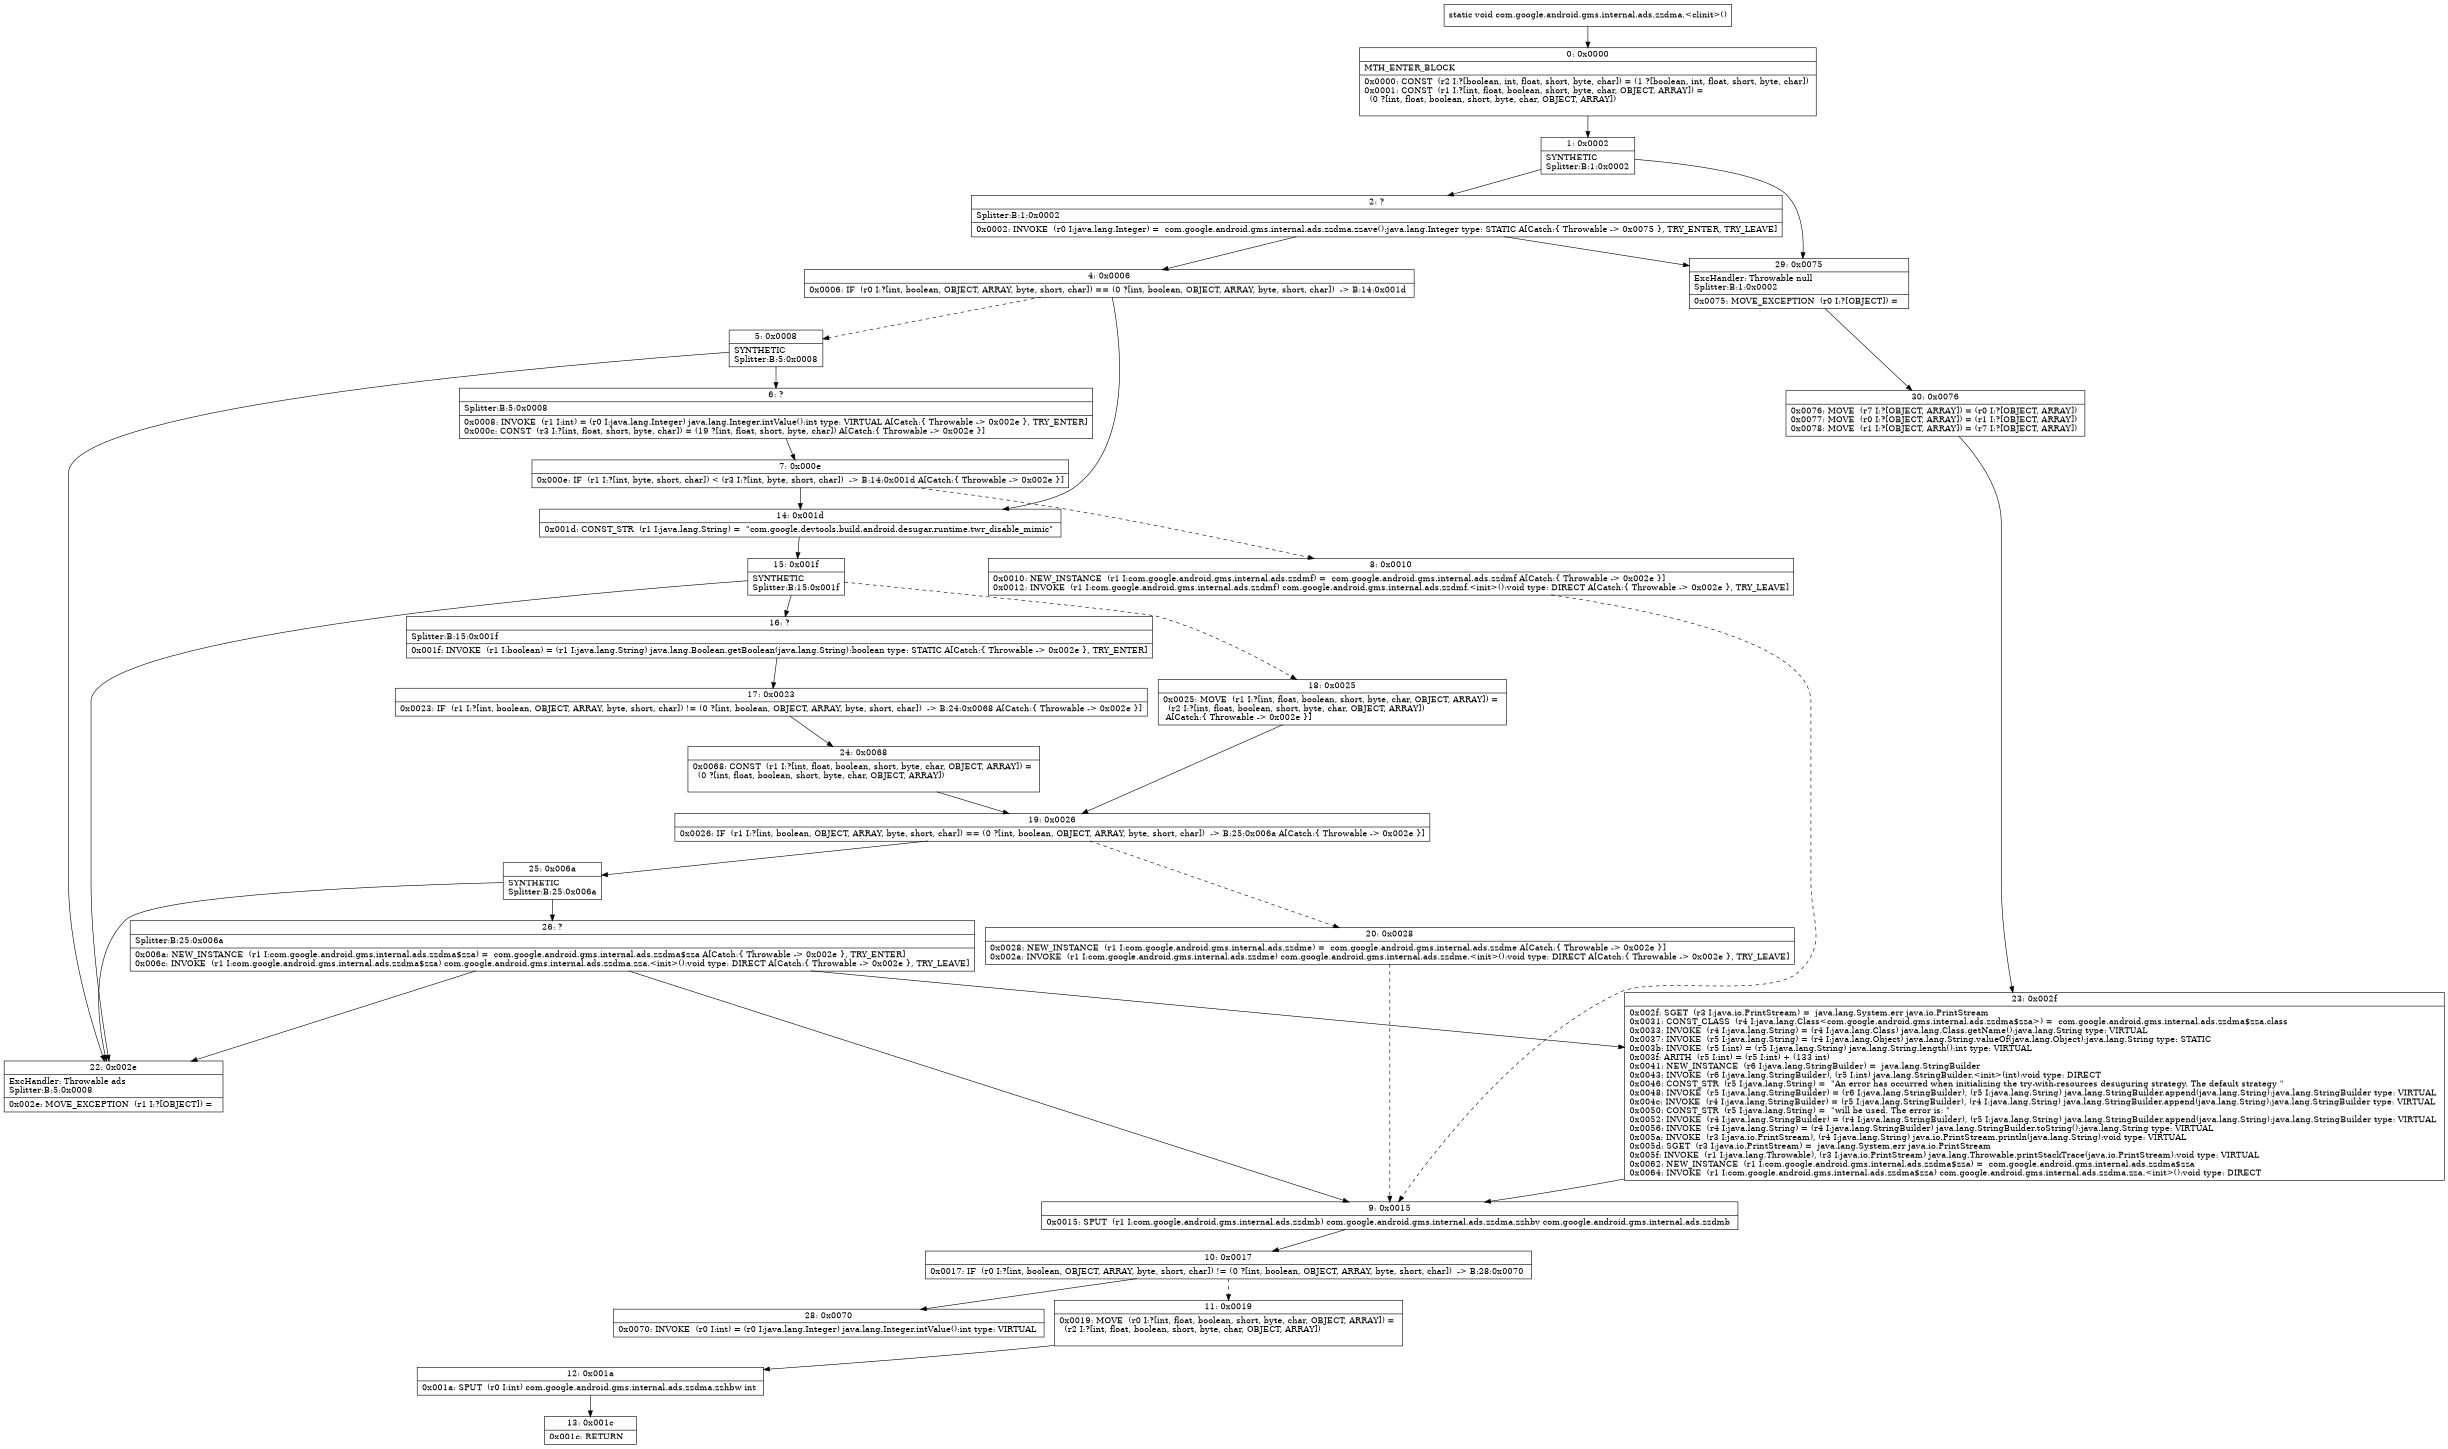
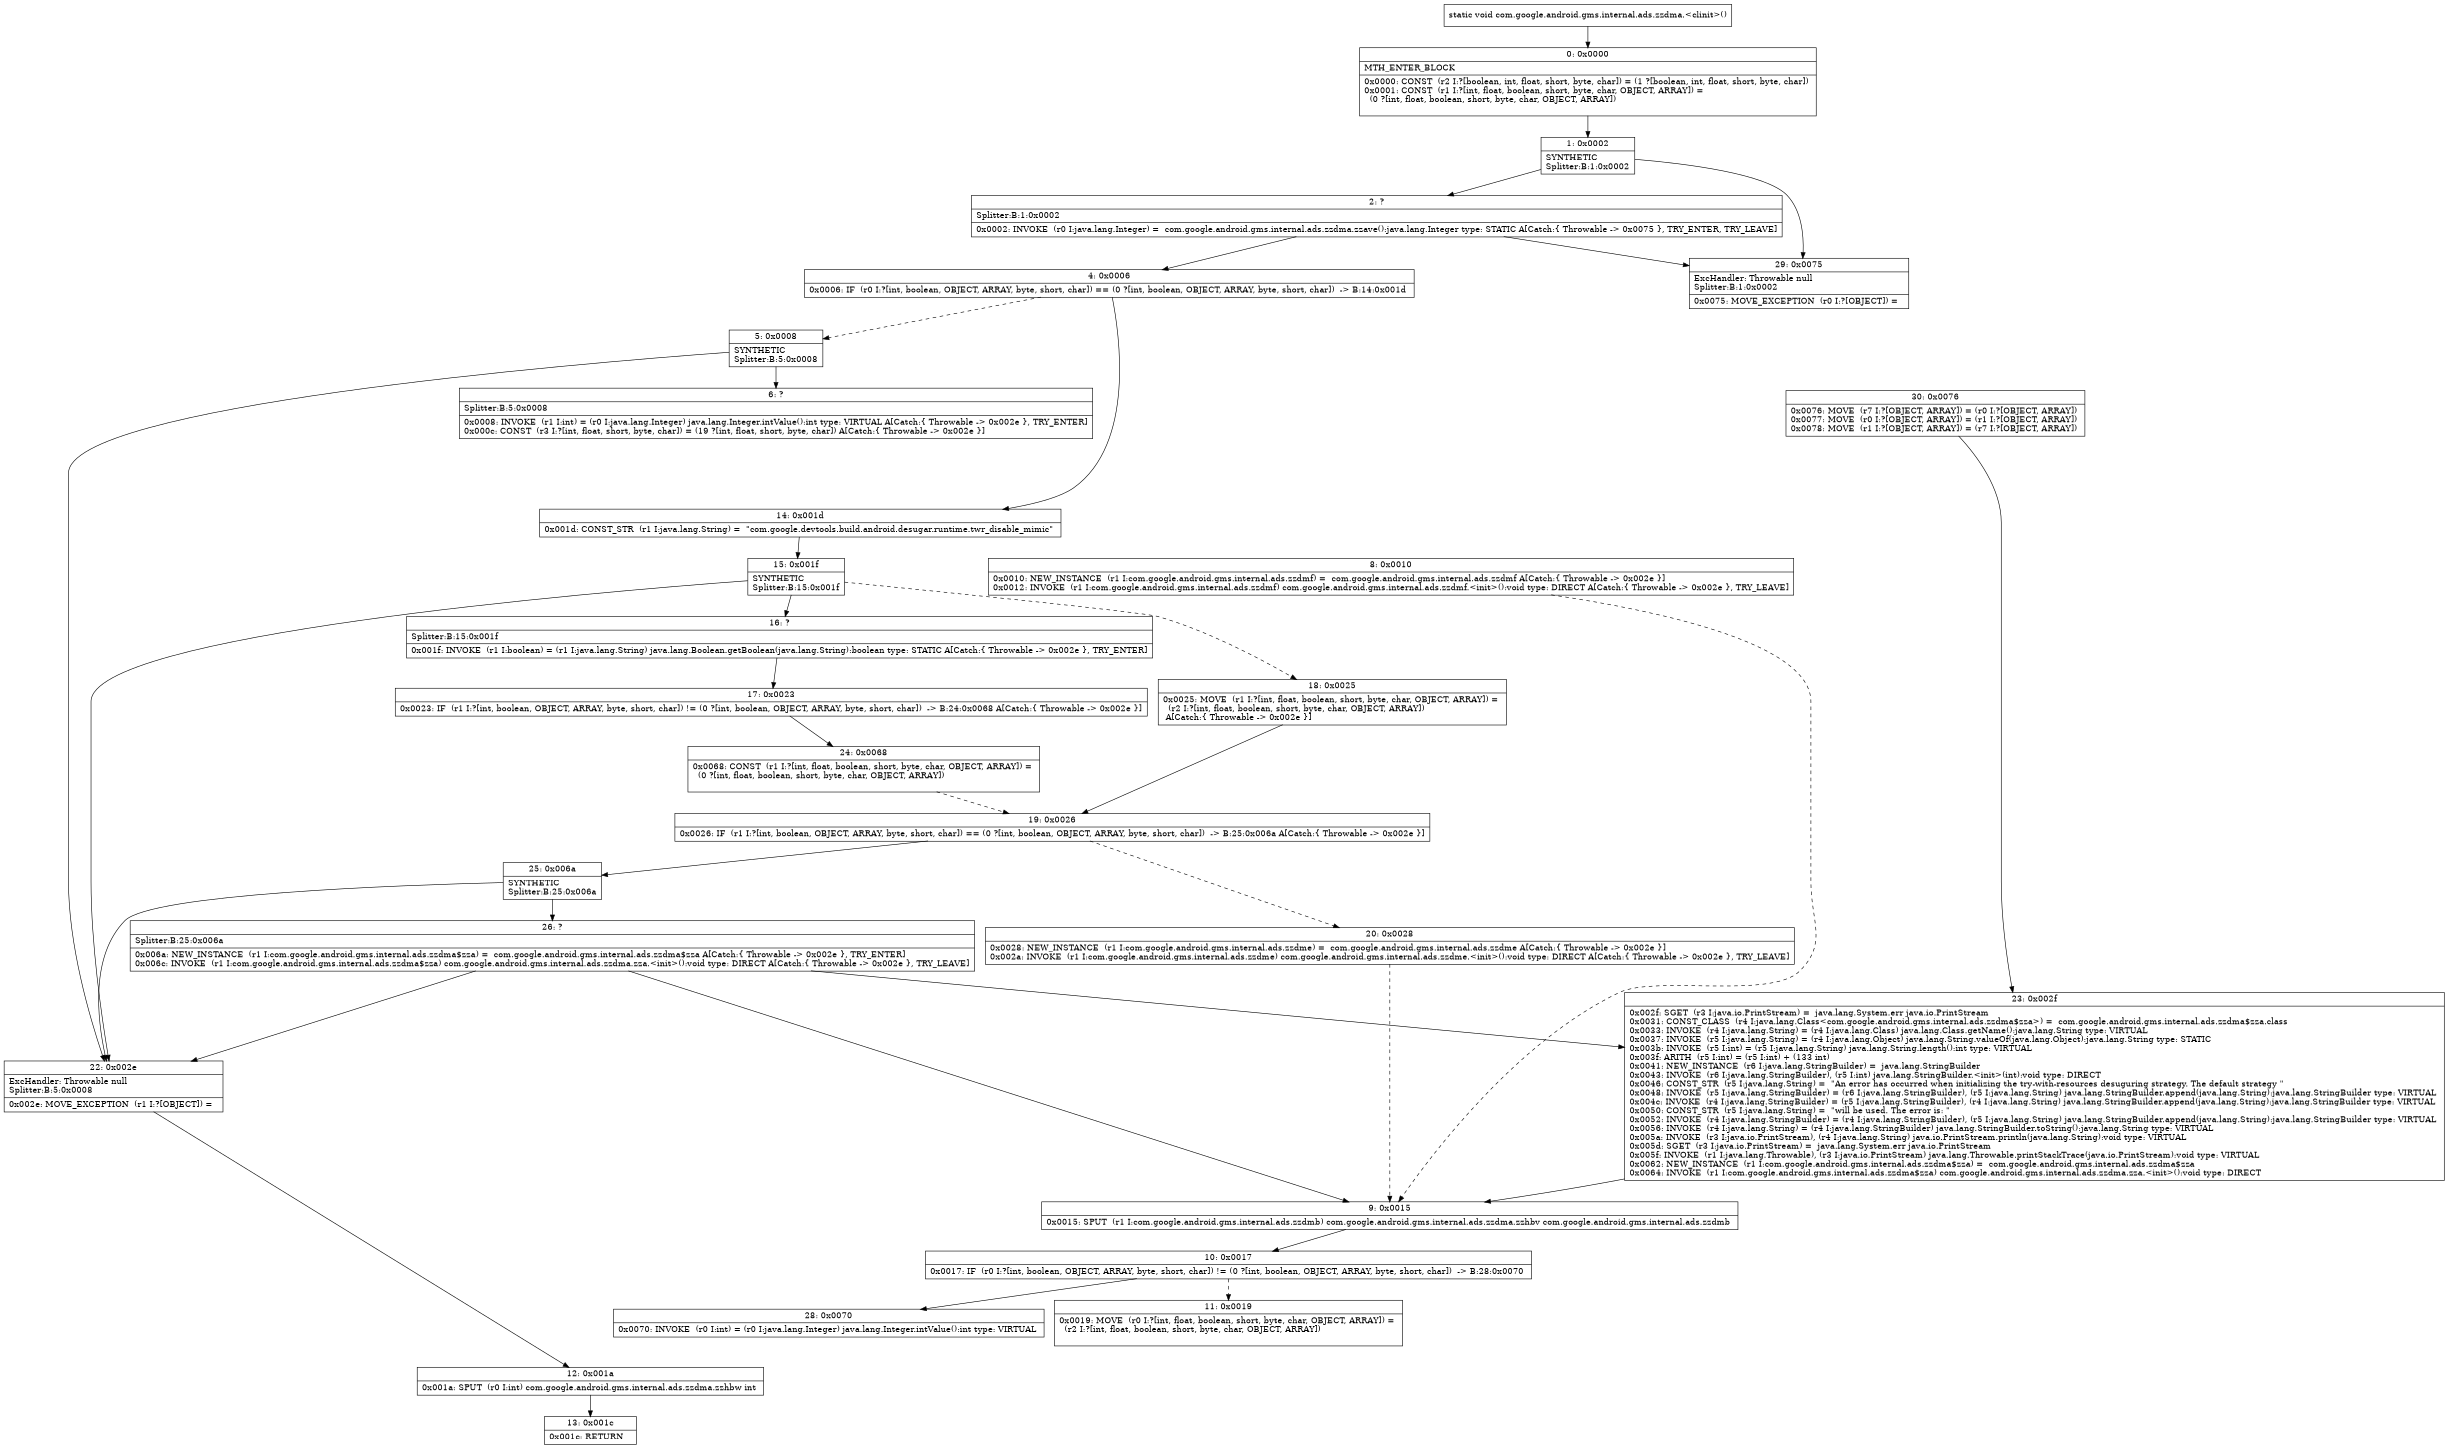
(1866, 347) -> none
(800, 474) -> none
(970, 802) -> (970, 802)
(68, 1081) -> (68, 1081)
(912, 1358) -> (359, 1238)
